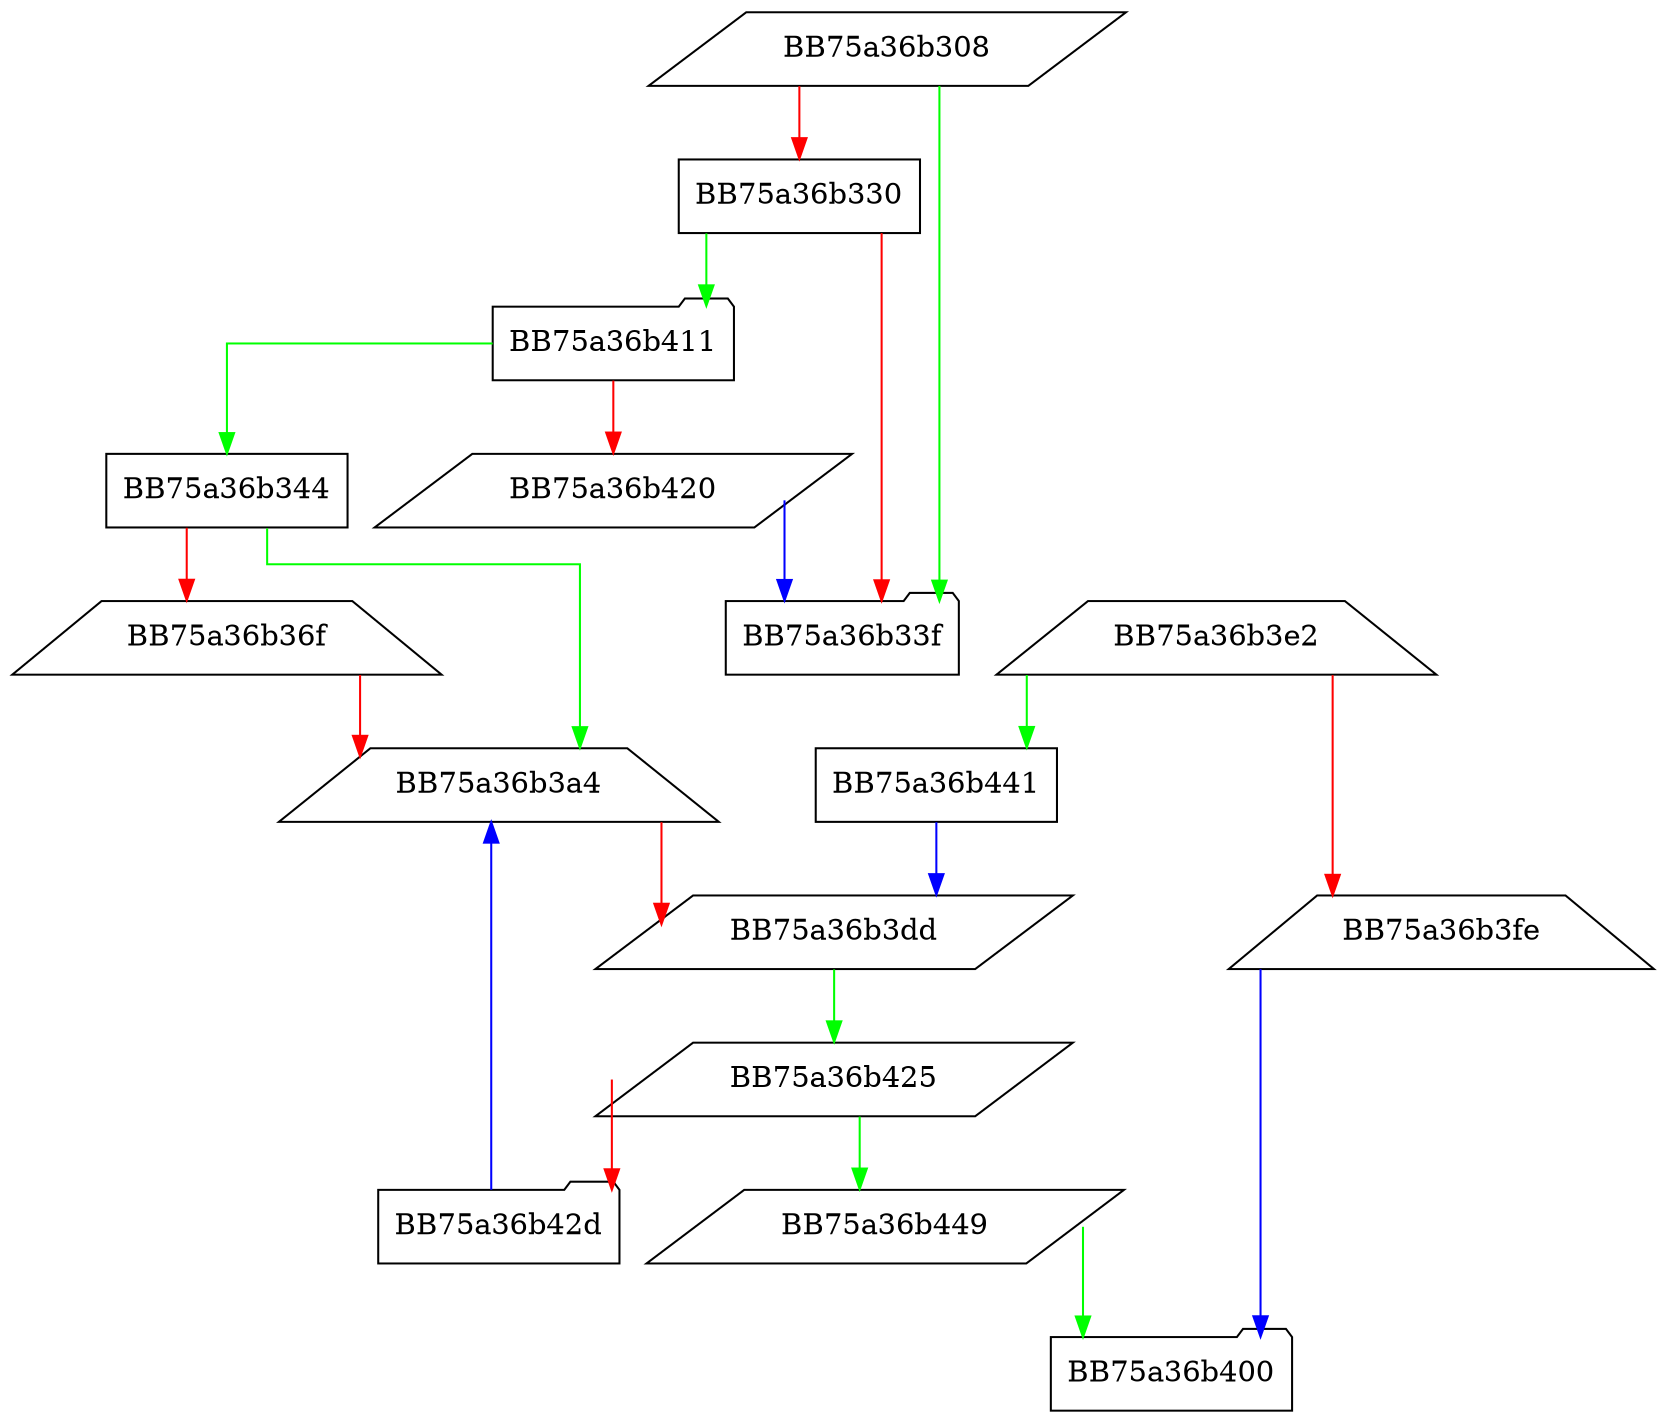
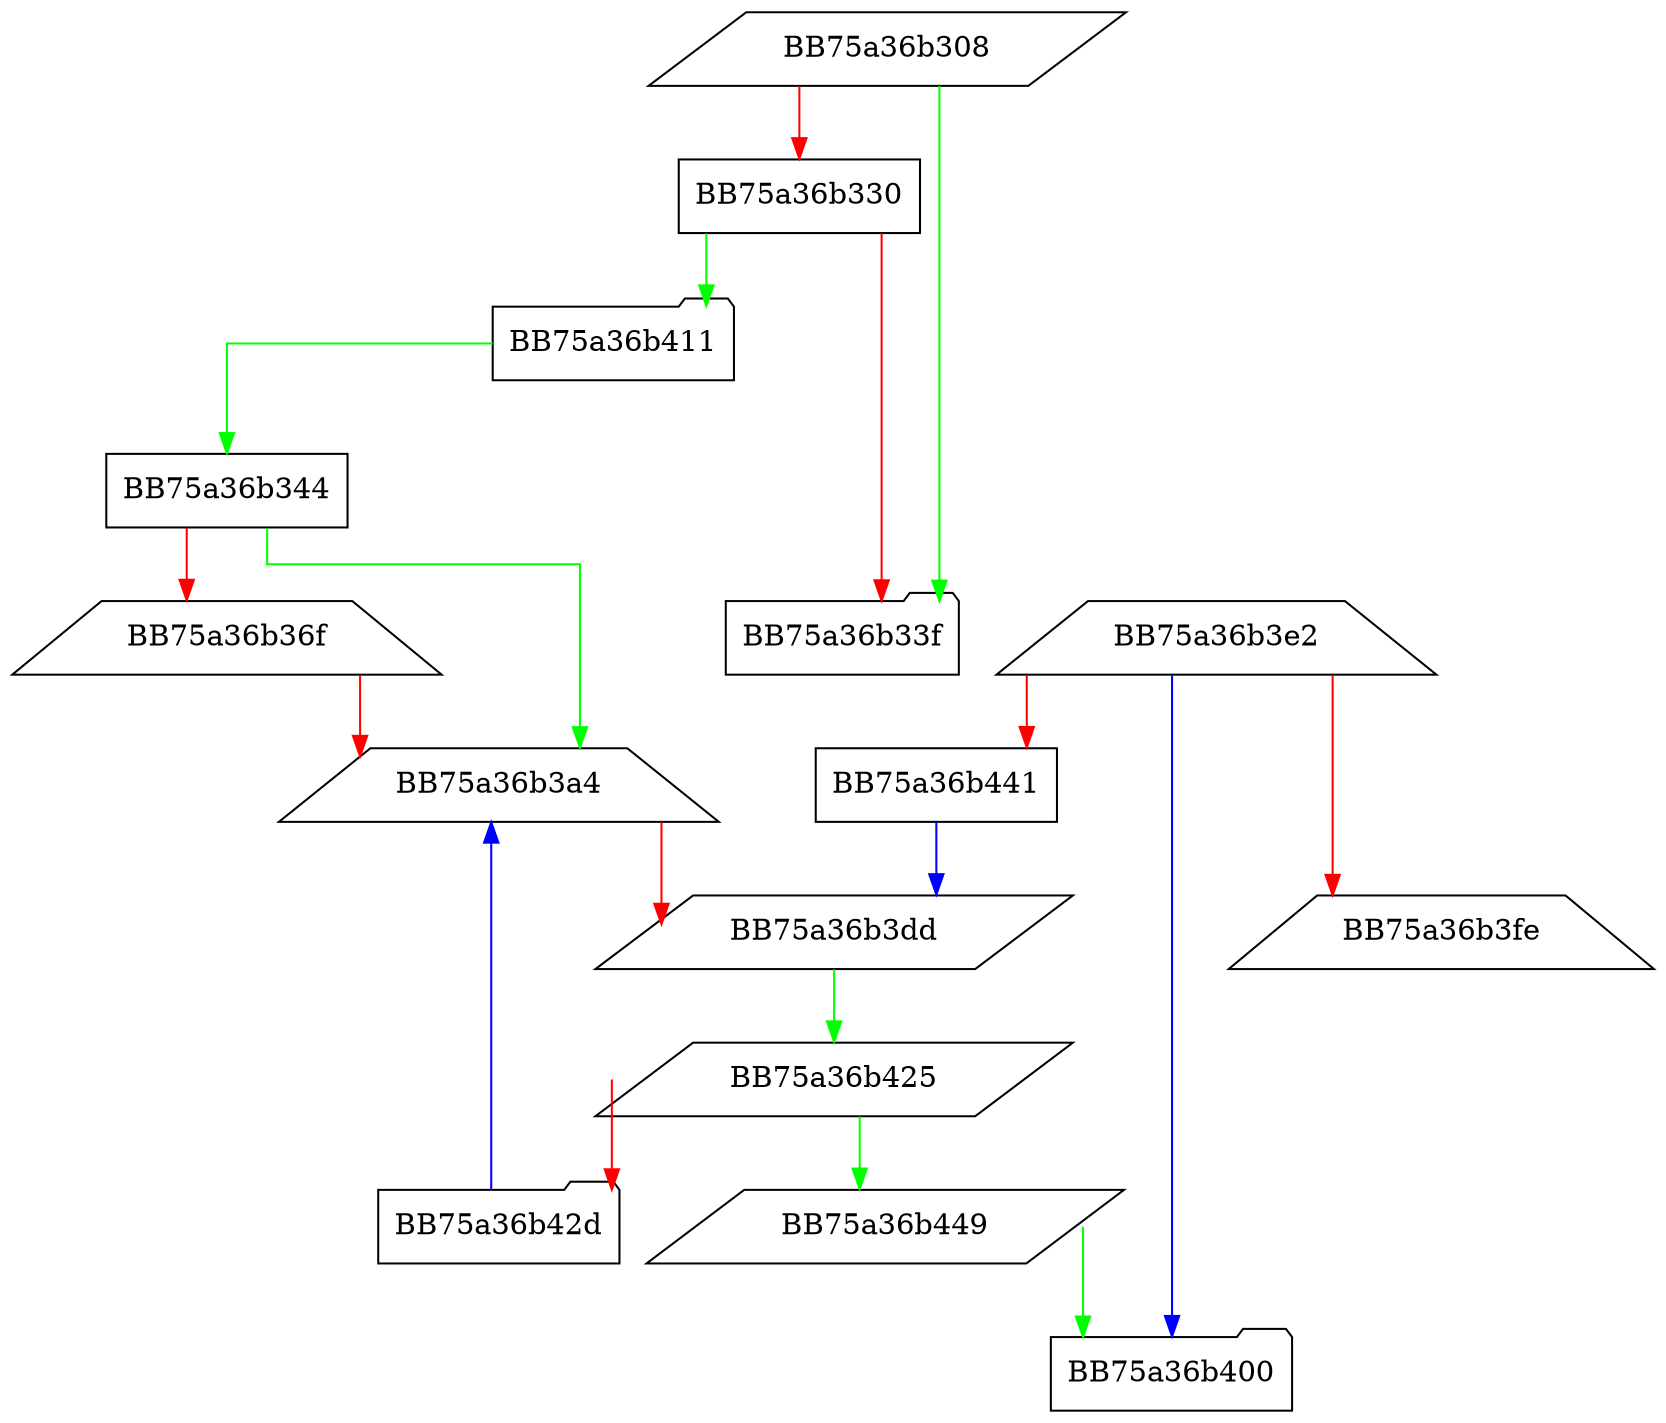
(613, 491) -> none
(1027, 701) -> (1027, 701)
(1261, 1143) -> (1172, 996)
